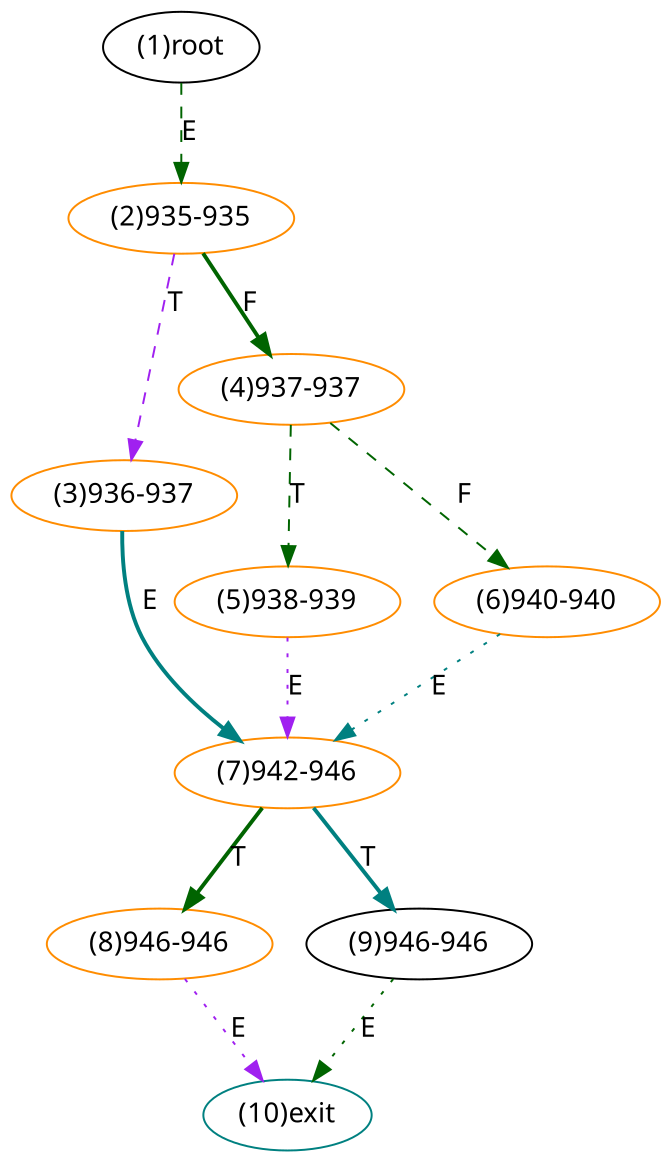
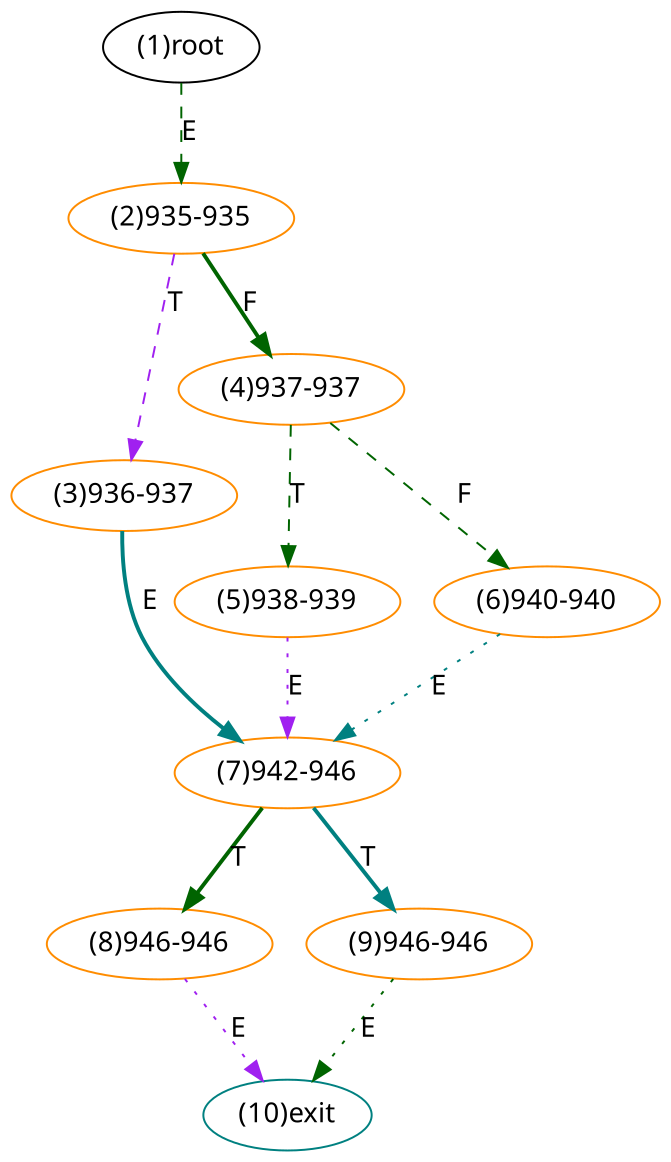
(419, 944) -> (419, 944)
